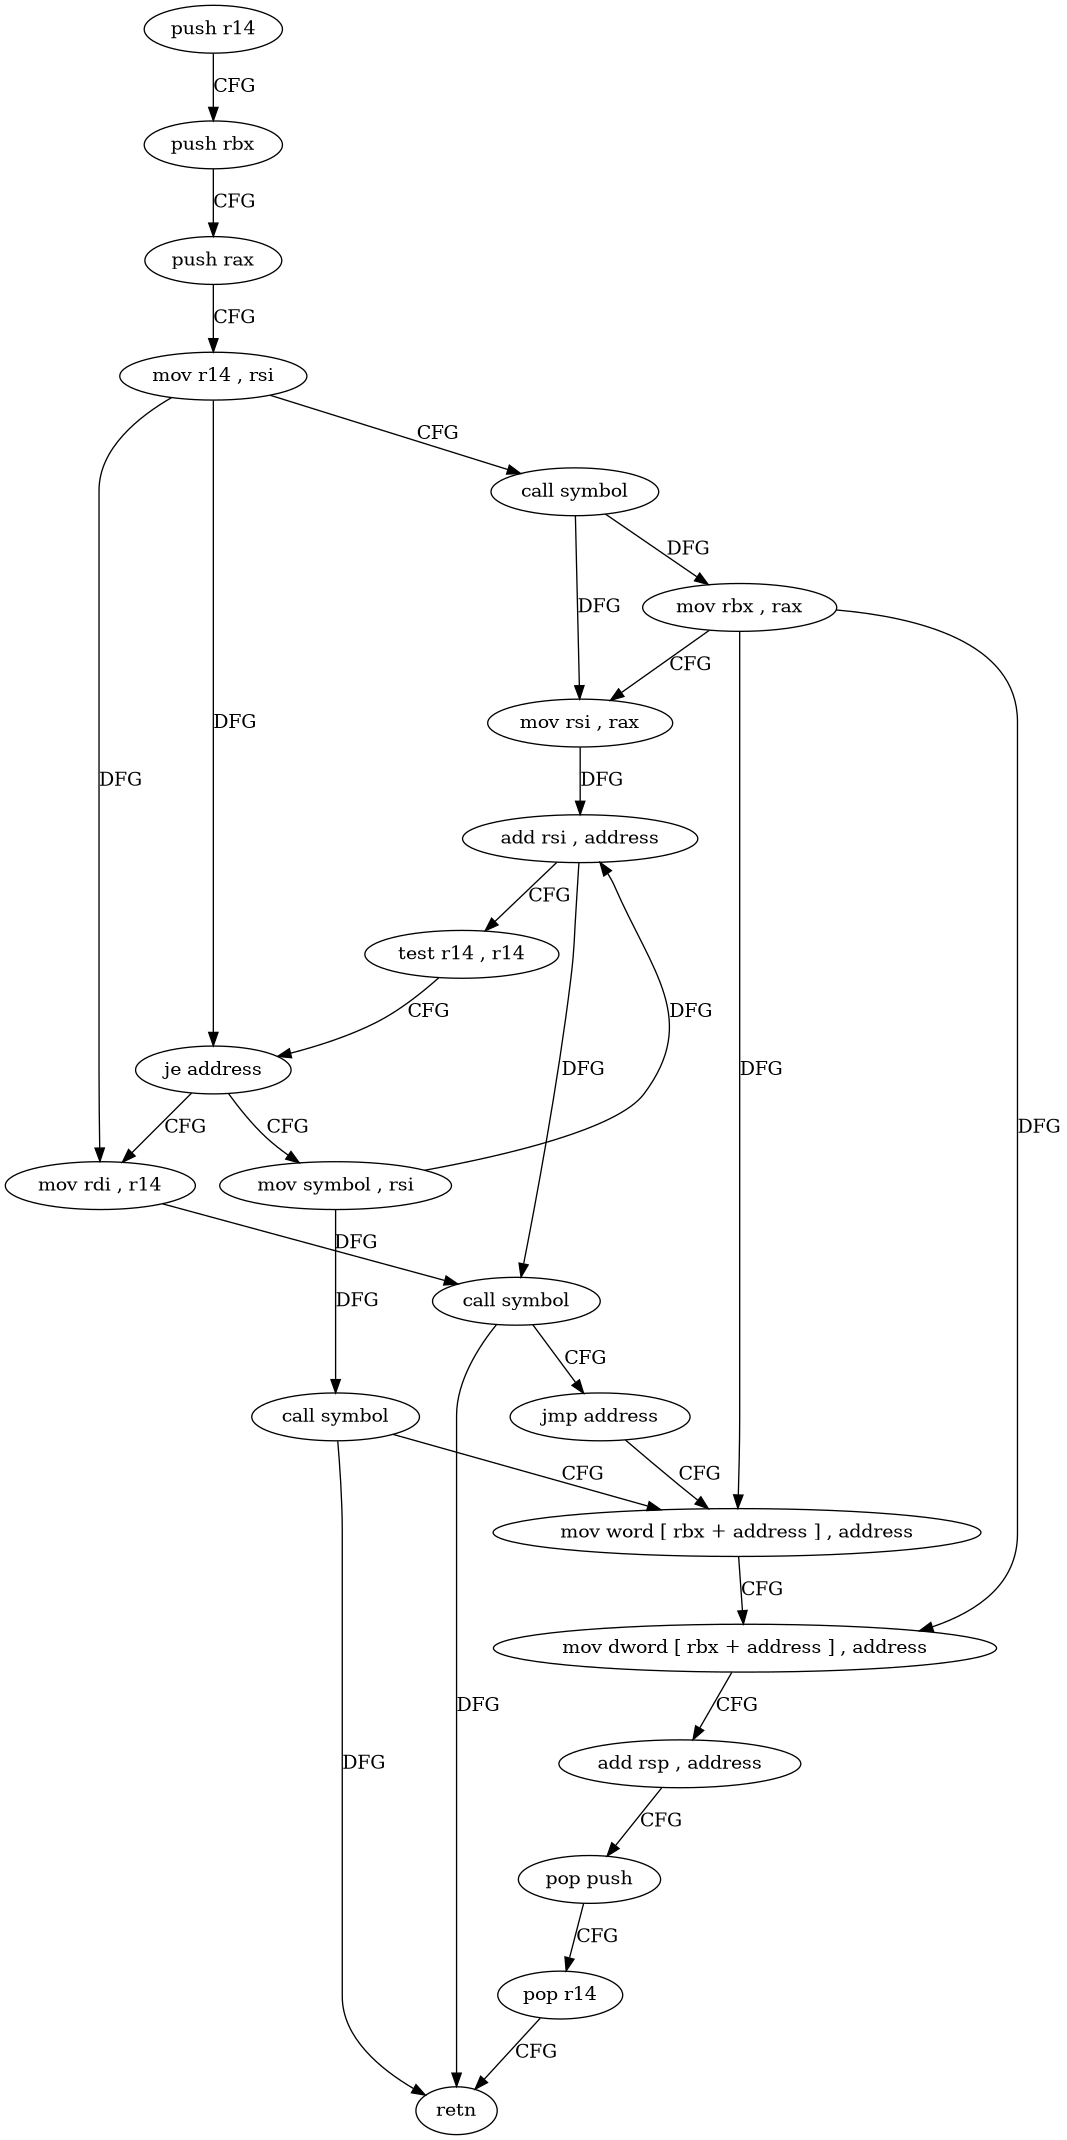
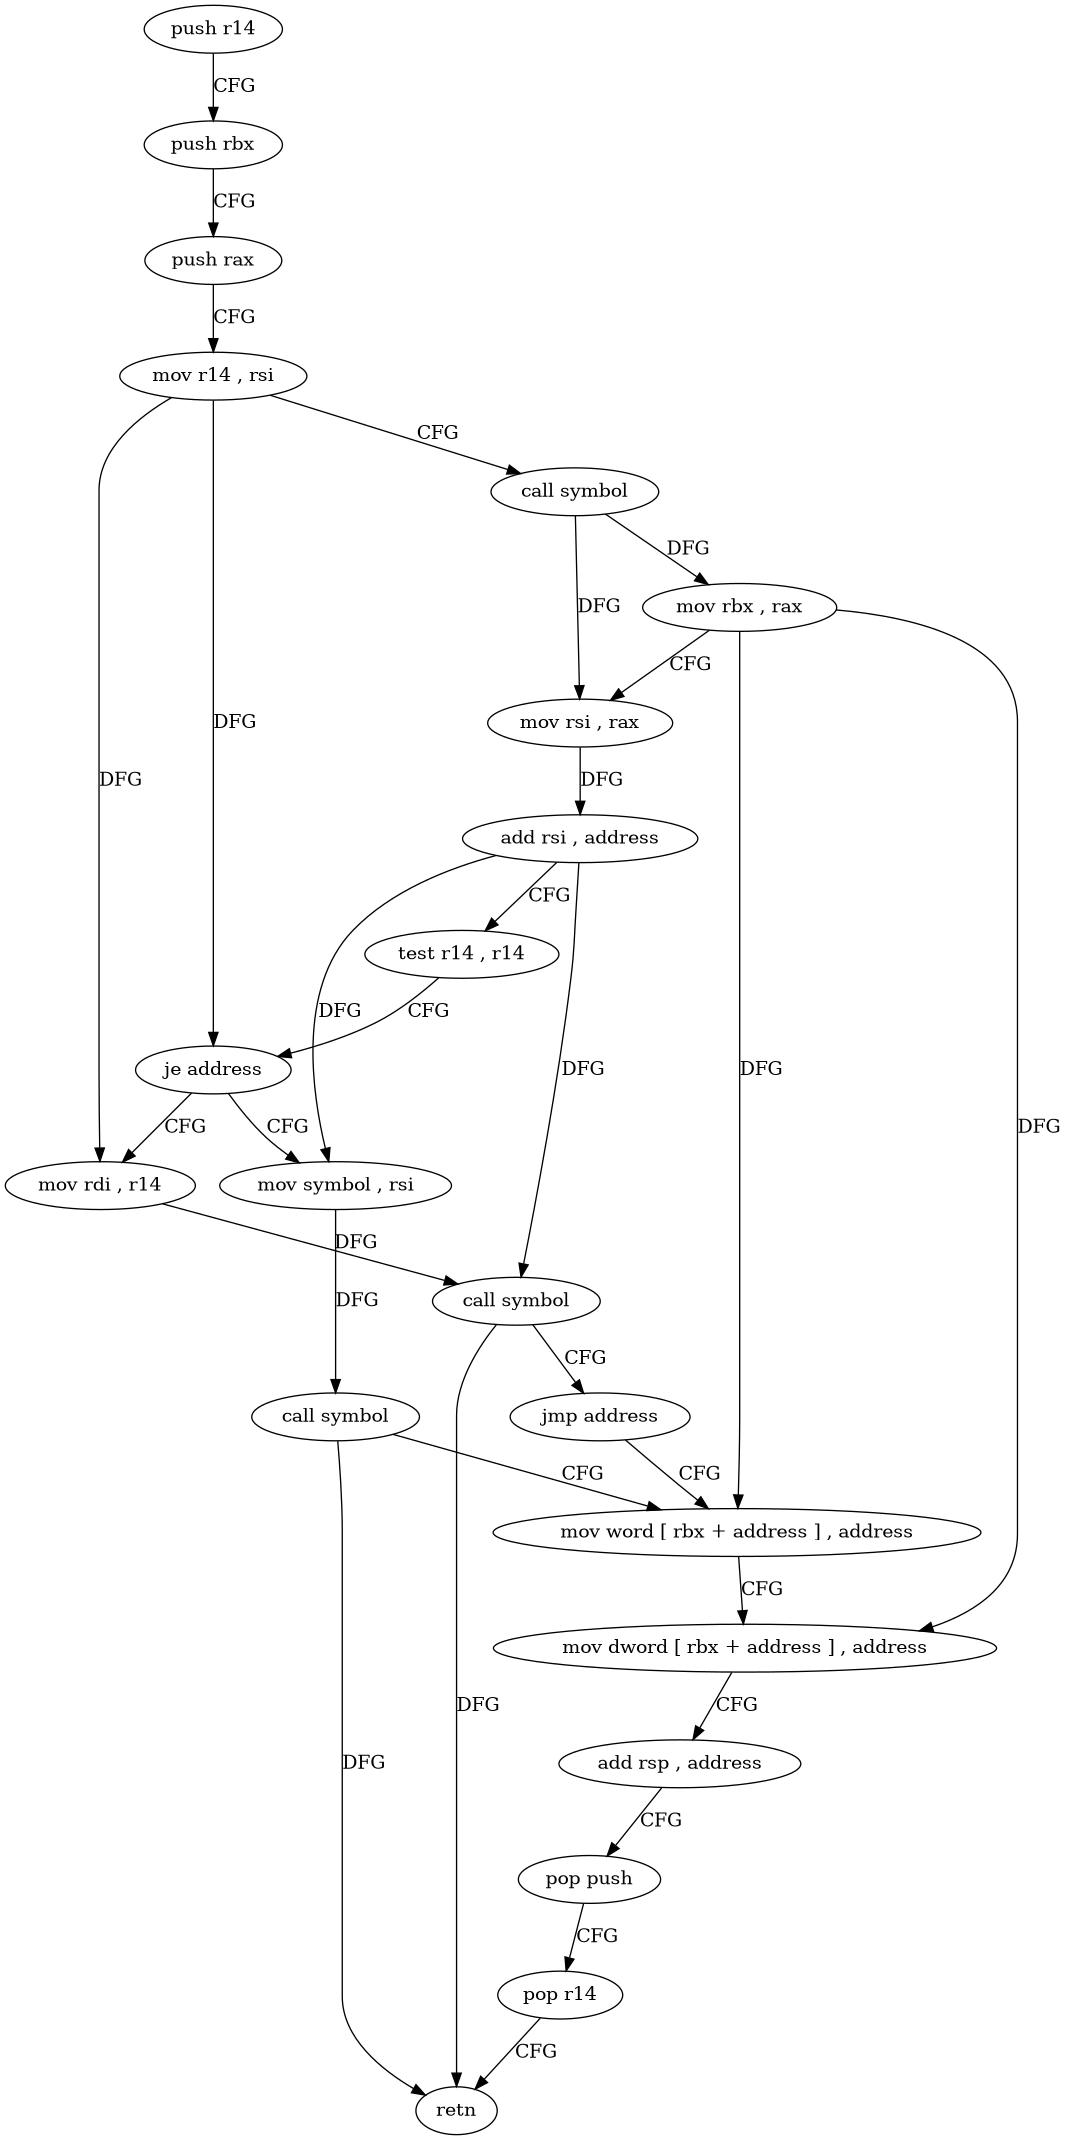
(645, 1092) -> (334, 957)
